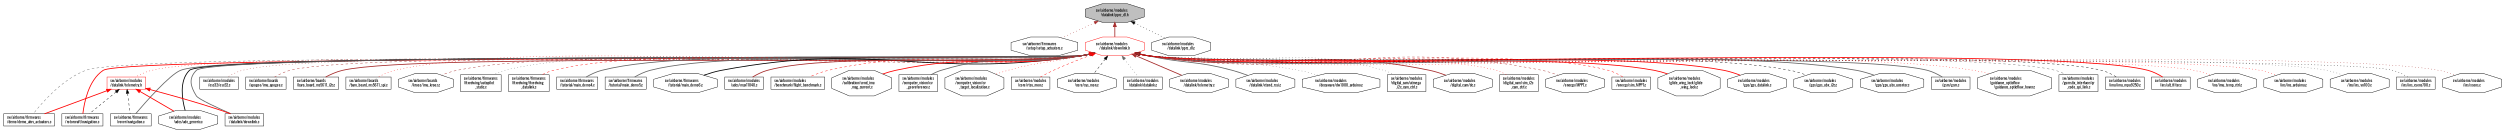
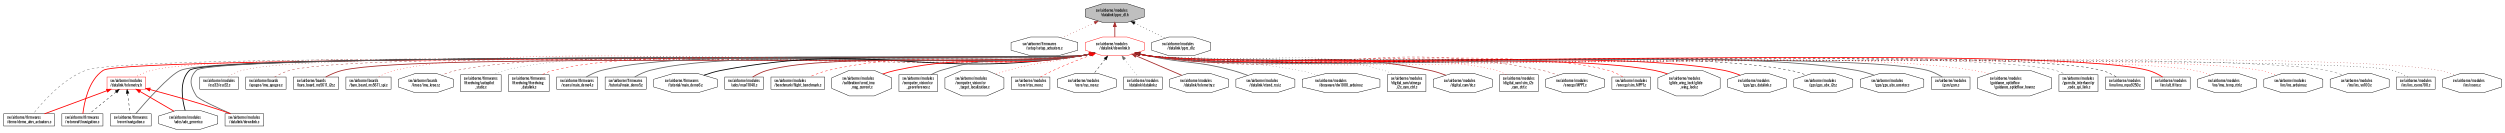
(1741, 61) -> (1741, 61)
(577, 83) -> (577, 83)
